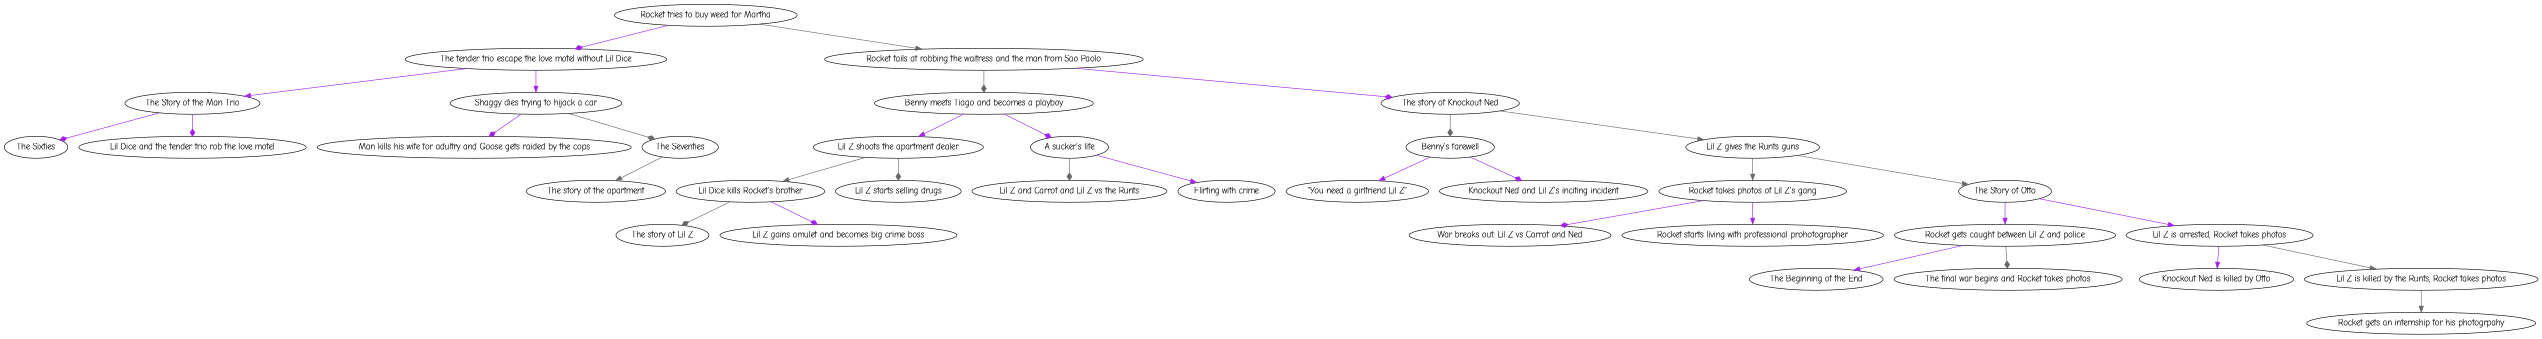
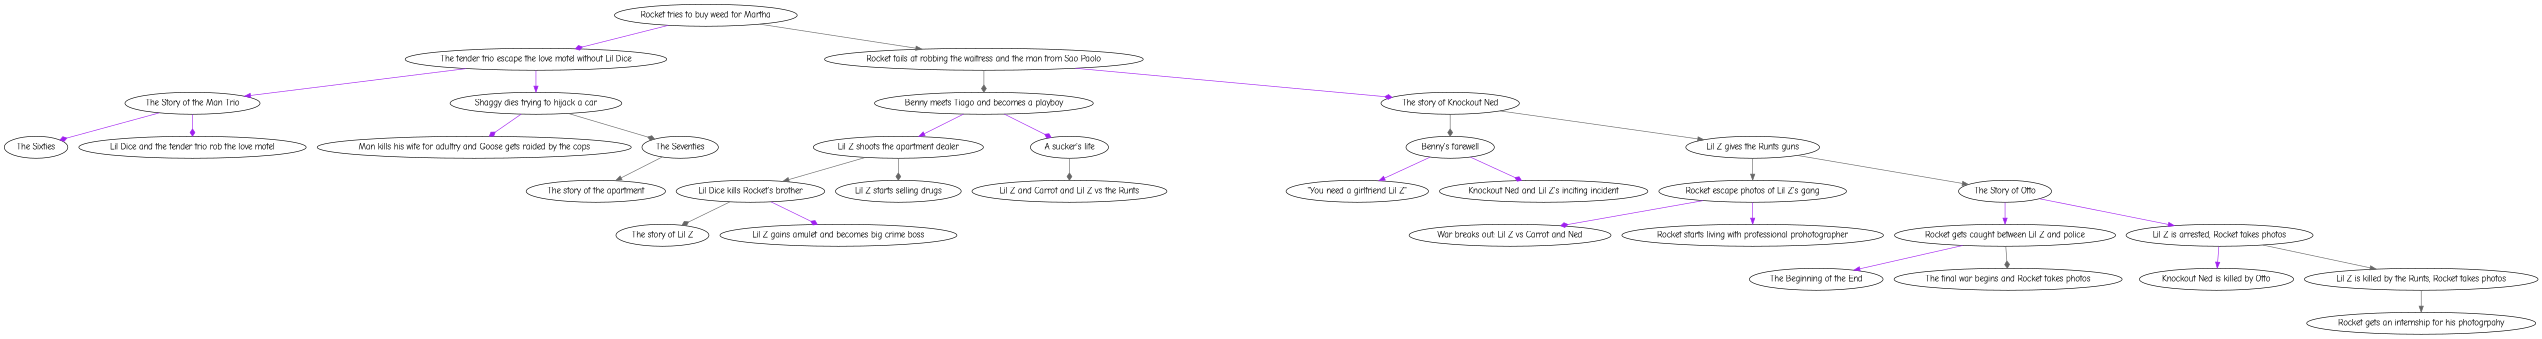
(1226, 191) -> none
(1753, 191) -> (1753, 191)
